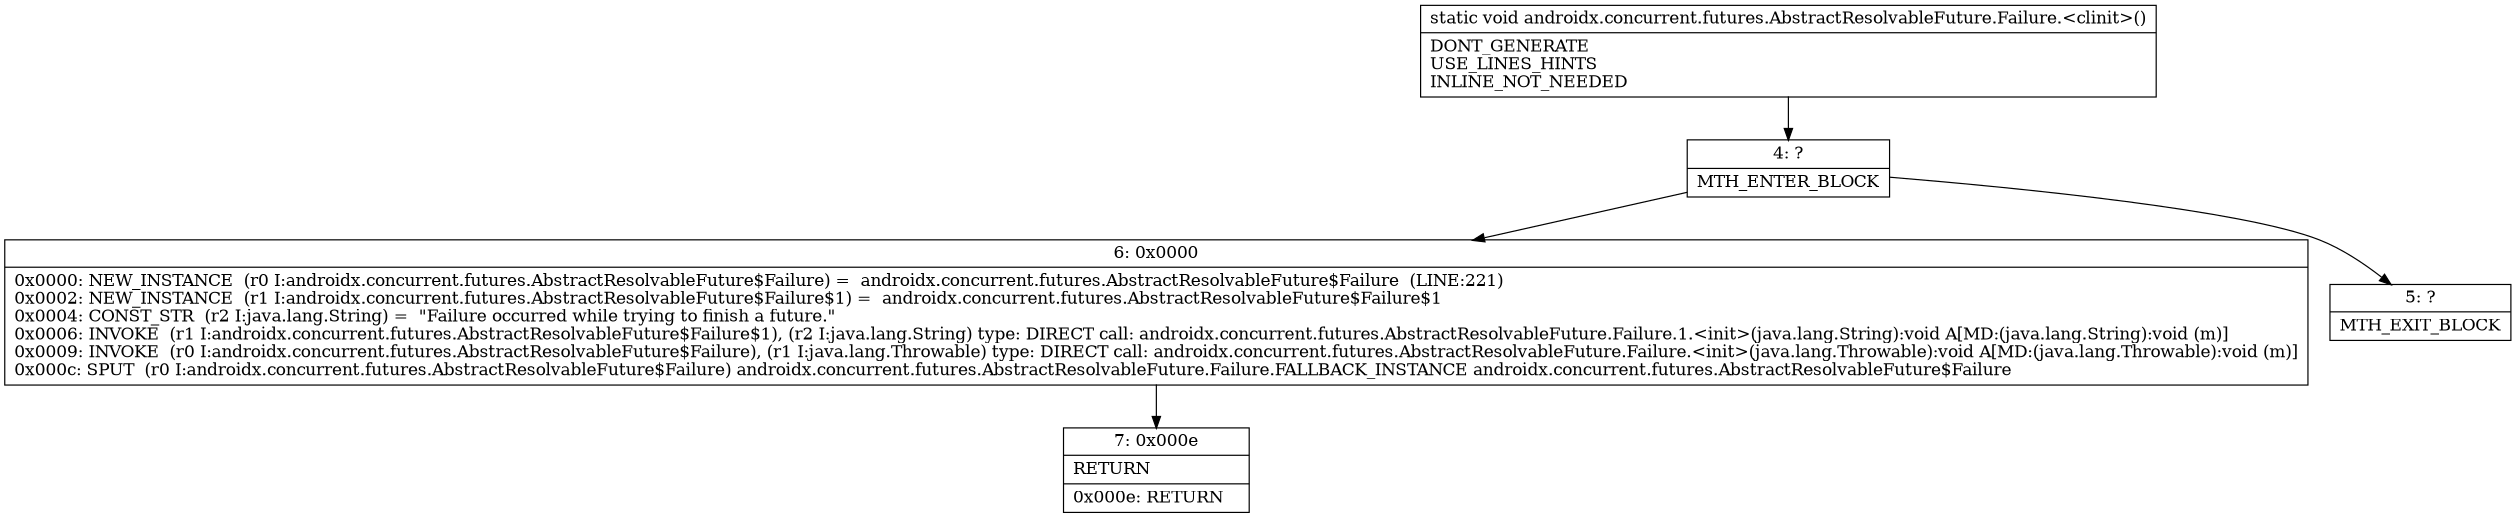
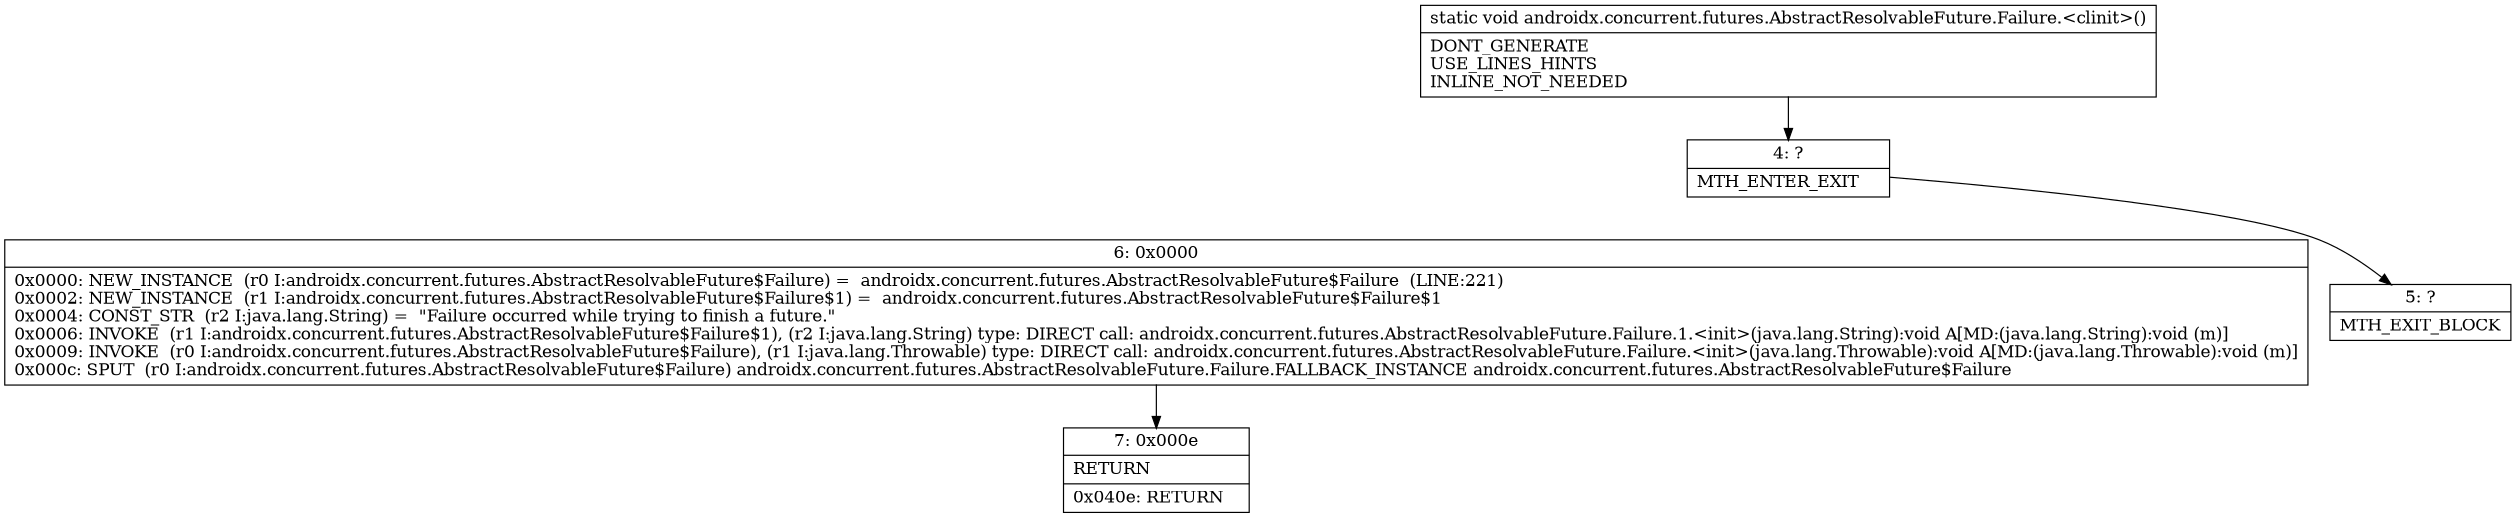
(1788, 182) -> (1778, 182)
(1586, 215) -> none
(1156, 498) -> (1156, 498)
